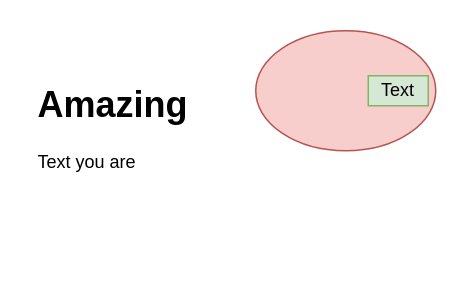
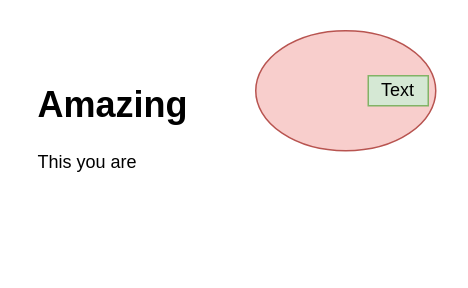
(94, 82) -> (92, 82)
